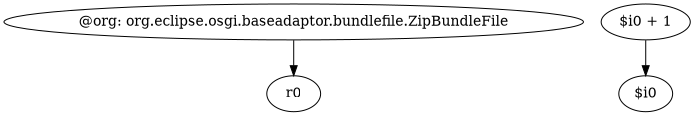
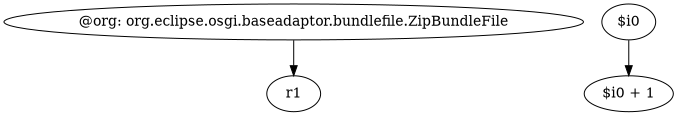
(646, 53) -> (629, 53)
(294, 94) -> (294, 94)
